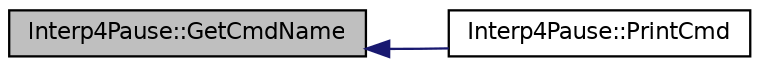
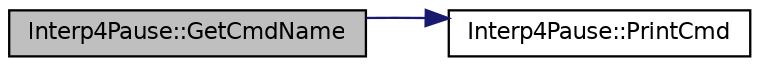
(419, 49) -> (396, 18)
